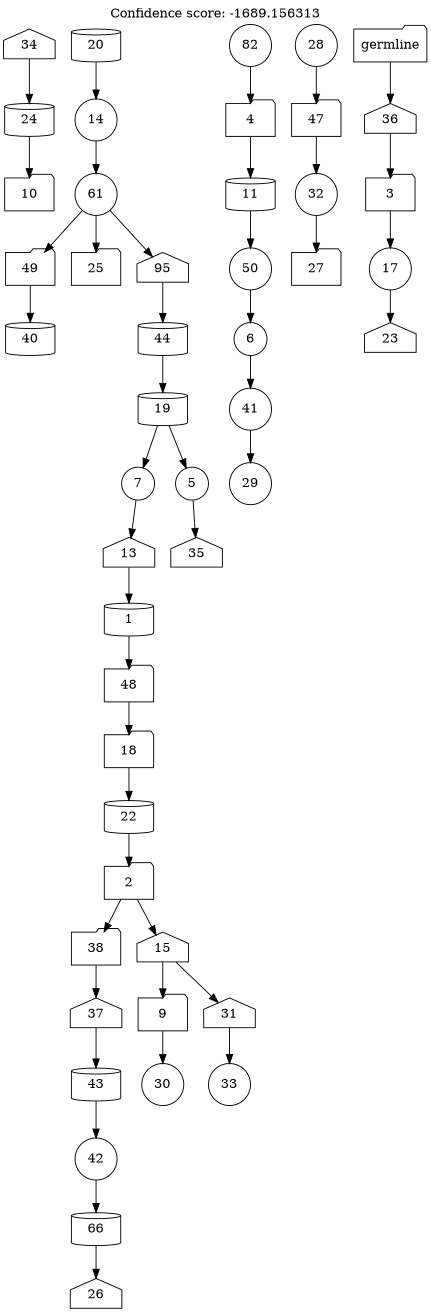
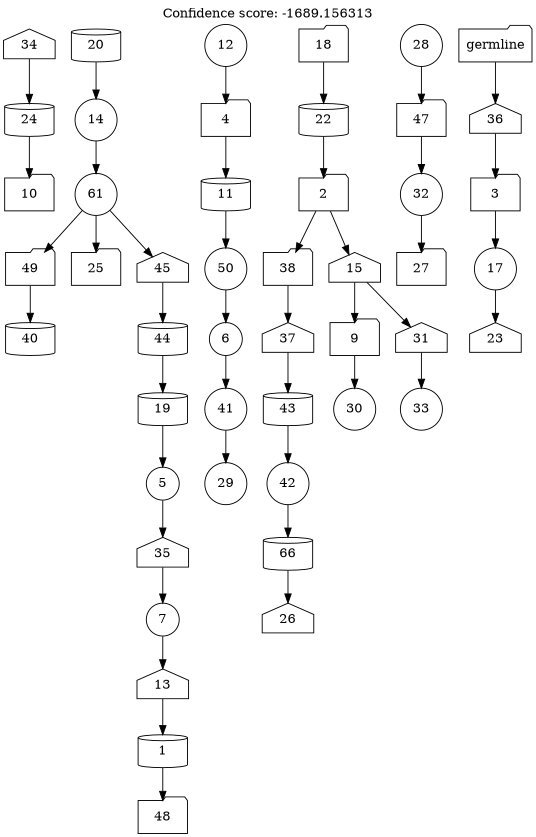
(251, 46) -> (226, 45)
(163, 269) -> (163, 269)
(152, 442) -> (163, 581)
(129, 714) -> none
